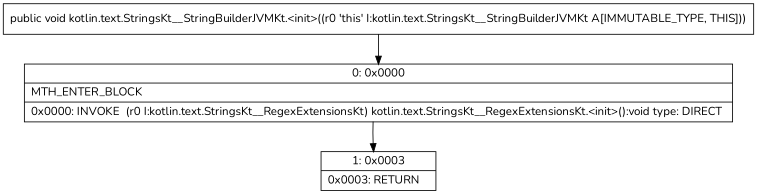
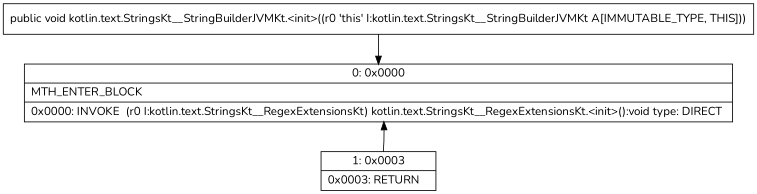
(373, 133) -> (384, 141)
